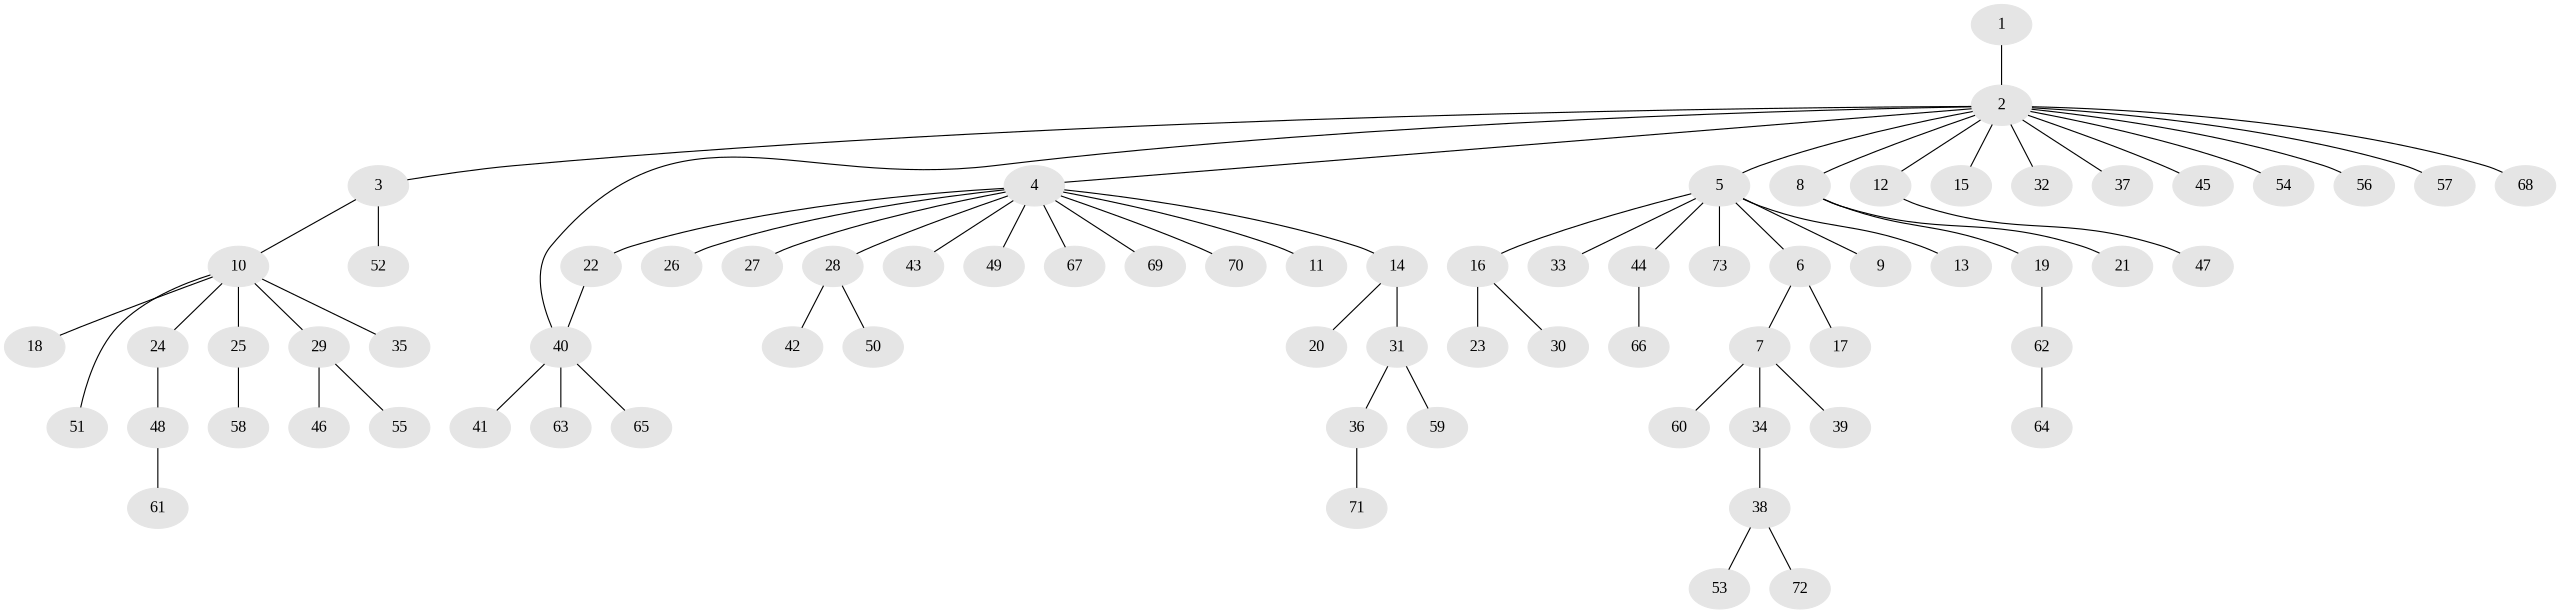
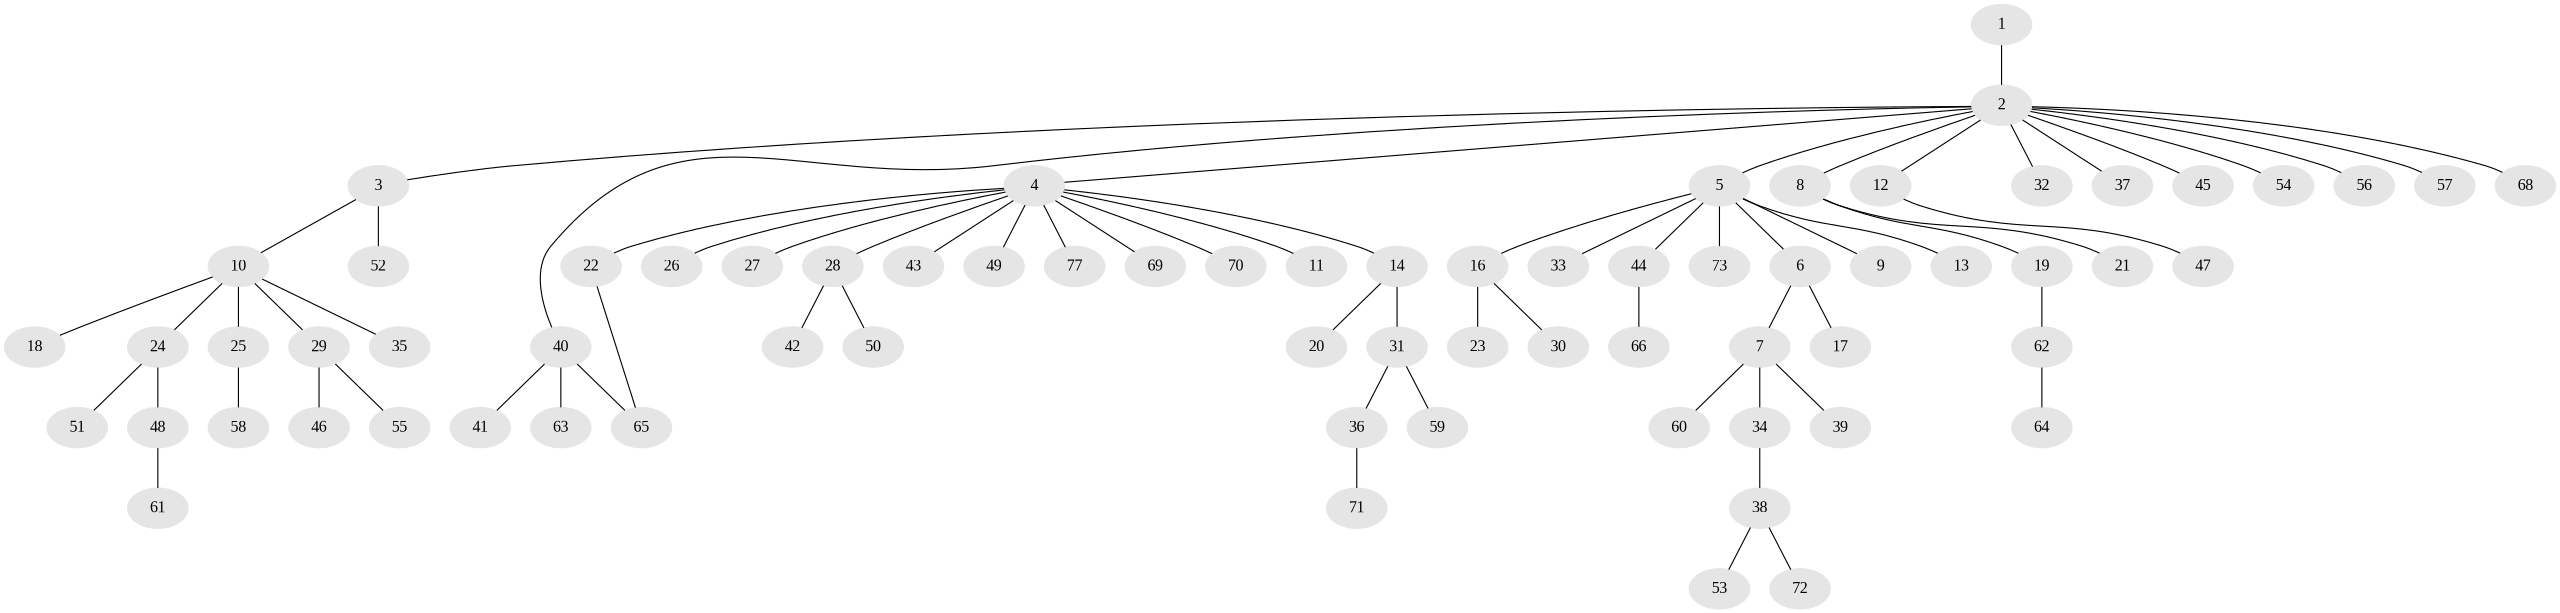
(1961, 186) -> none
(1075, 266) -> (1075, 266)
(576, 307) -> (616, 347)
(124, 321) -> (118, 387)
